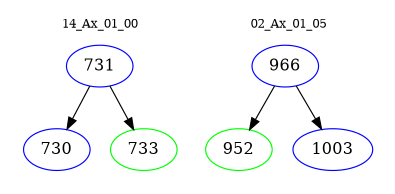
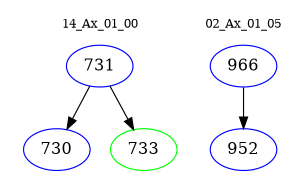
(239, 150) -> (244, 150)
(333, 150) -> none
